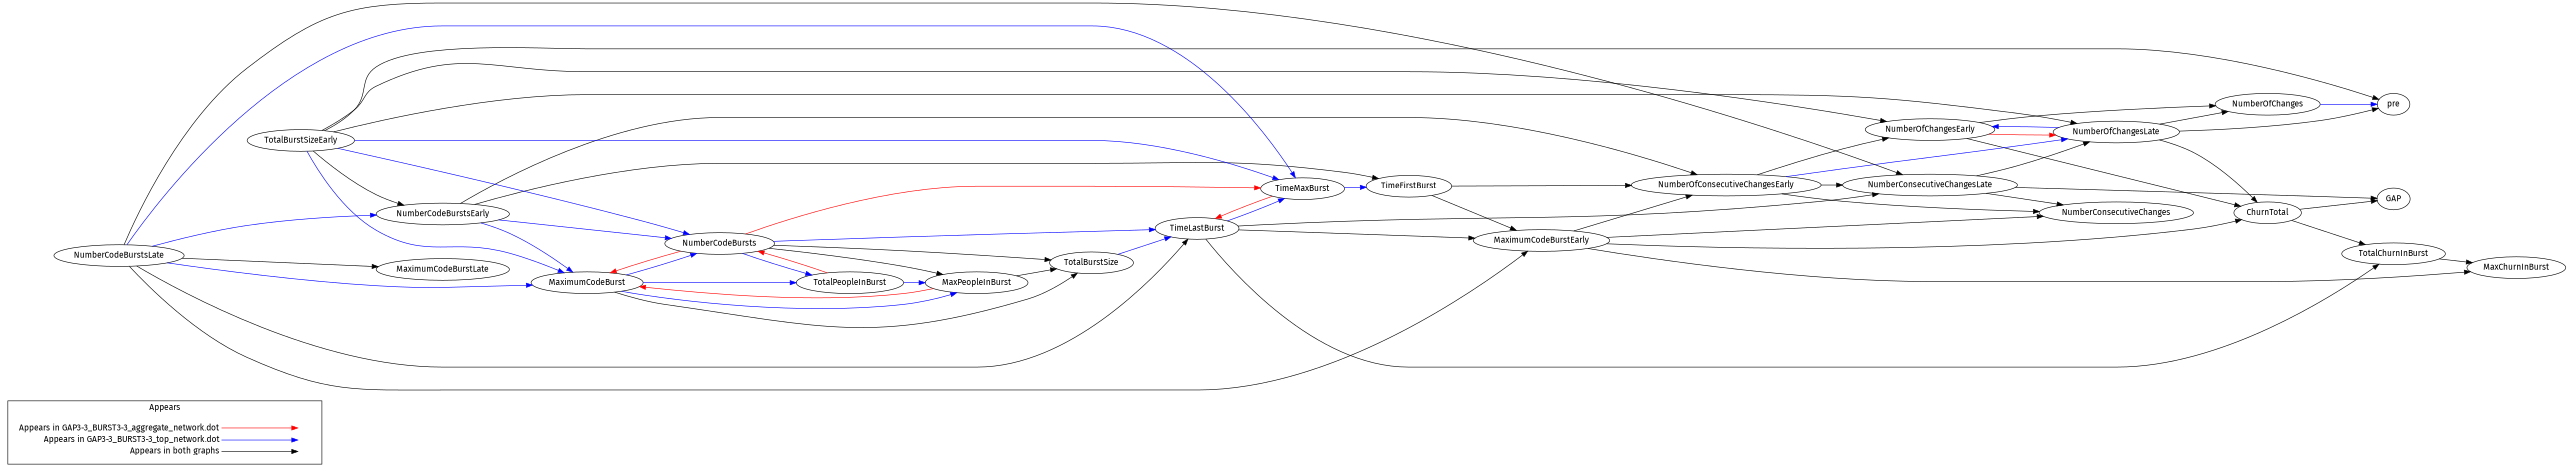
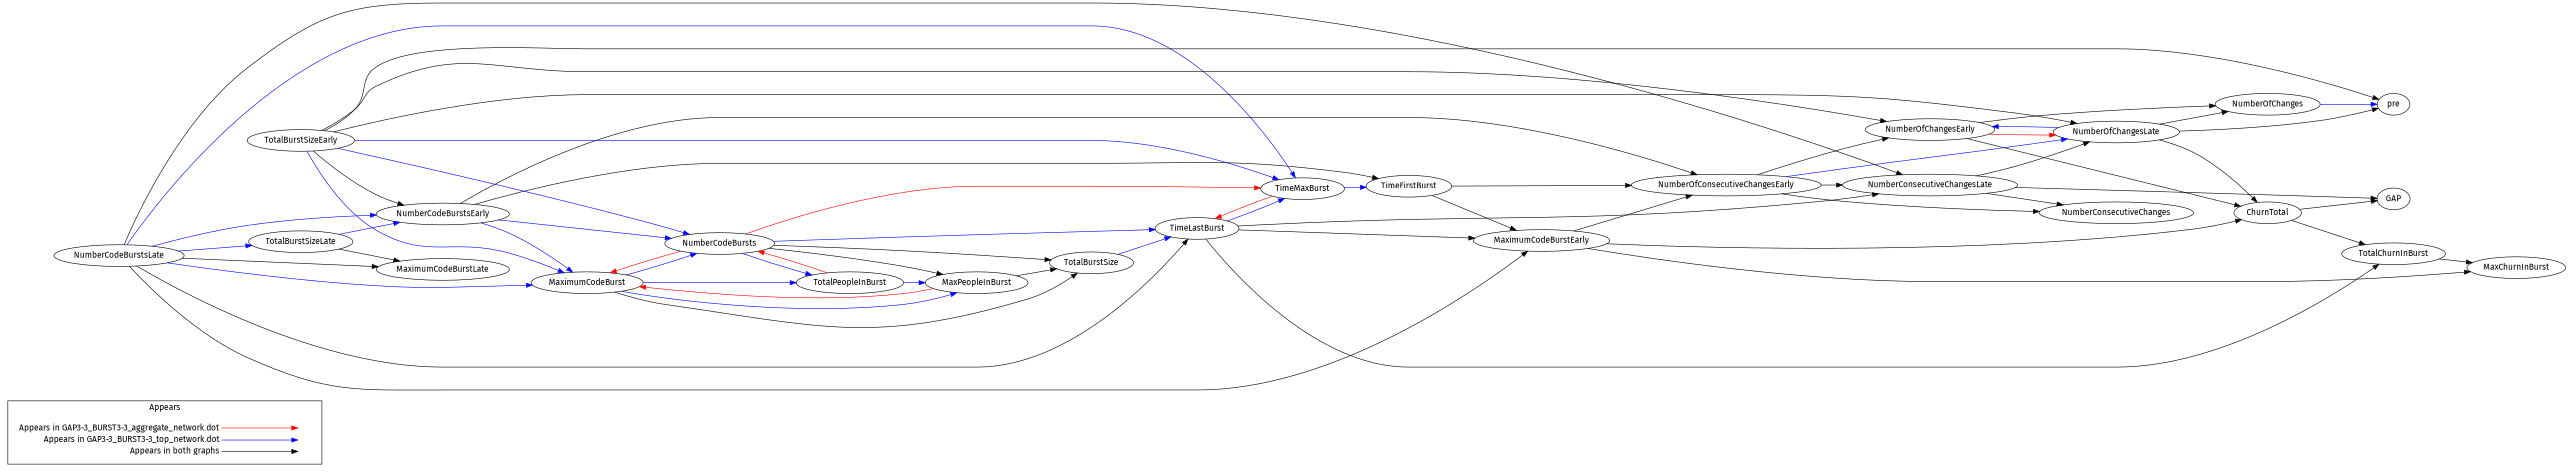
(1822, 227) -> none
none -> (301, 242)
